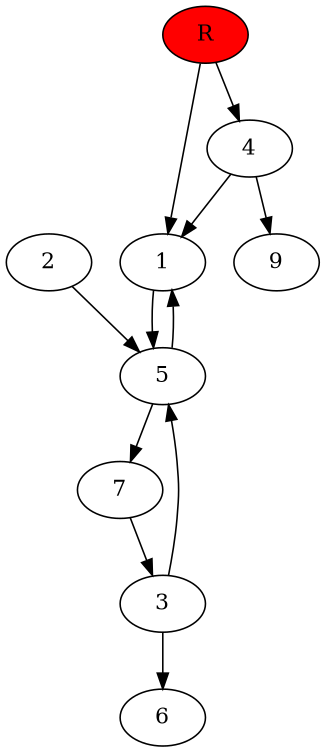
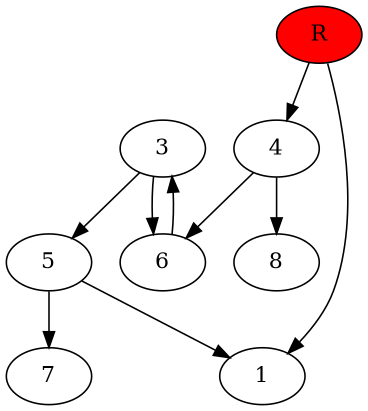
(211, 199) -> (226, 200)
(49, 262) -> none
(277, 262) -> (277, 262)
(152, 311) -> none
(138, 539) -> (173, 213)
